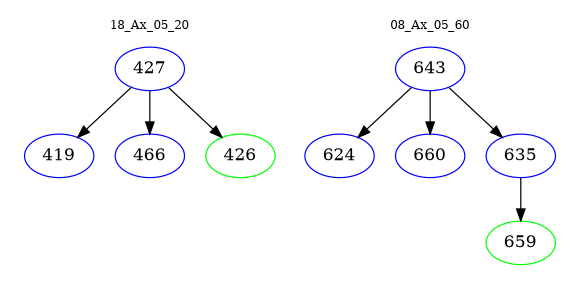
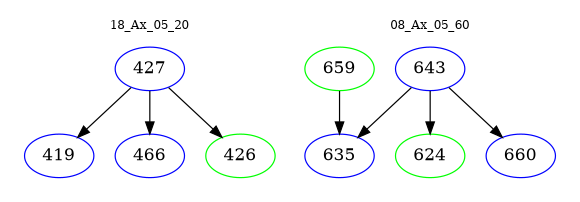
(340, 156) -> (430, 156)
(521, 193) -> (340, 106)
